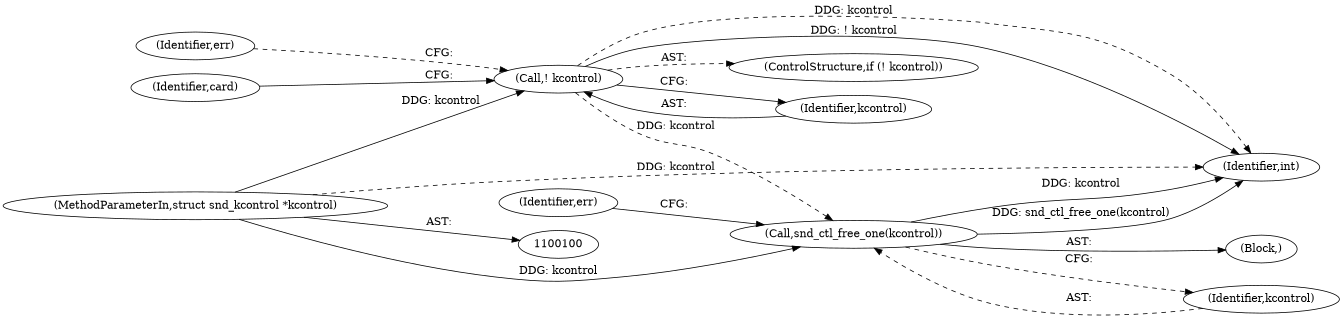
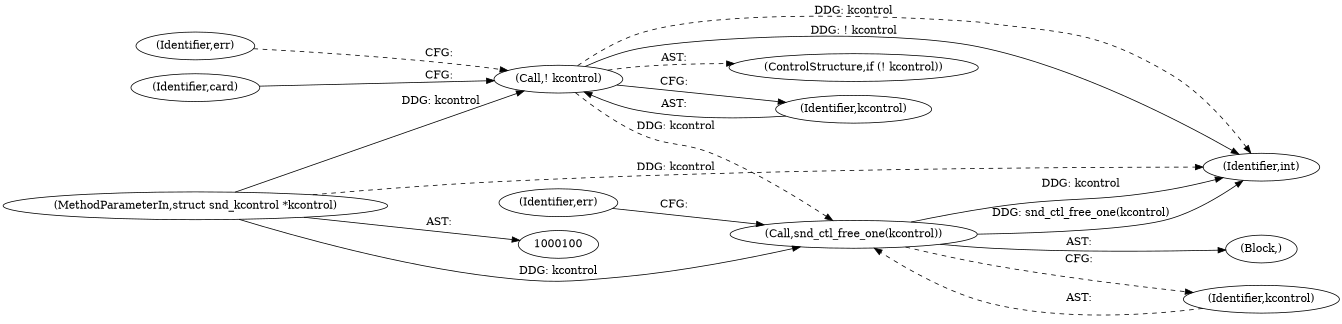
(558, 244) -> (558, 244)
